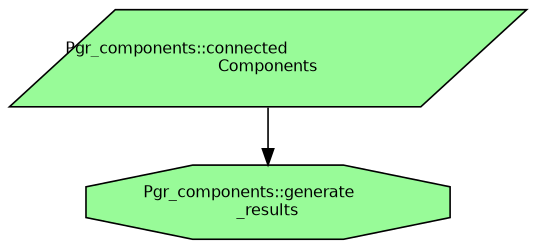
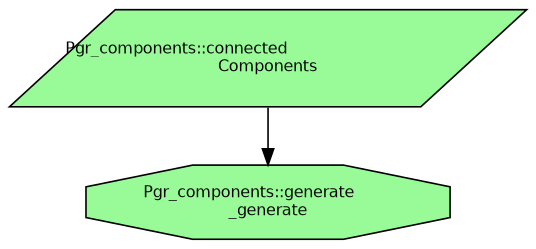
(268, 202) -> (268, 202)
